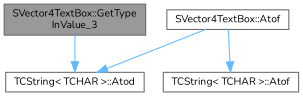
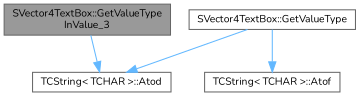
(75, 20) -> (87, 20)
(228, 20) -> (272, 20)
